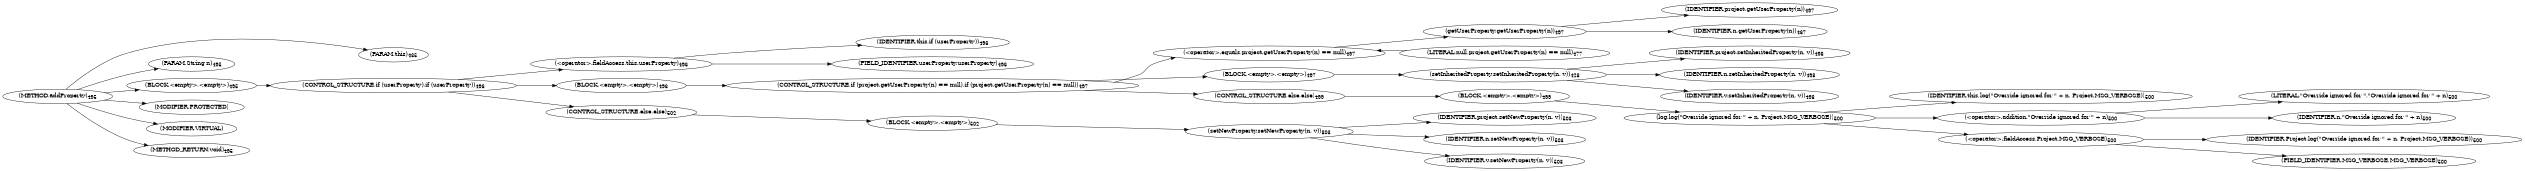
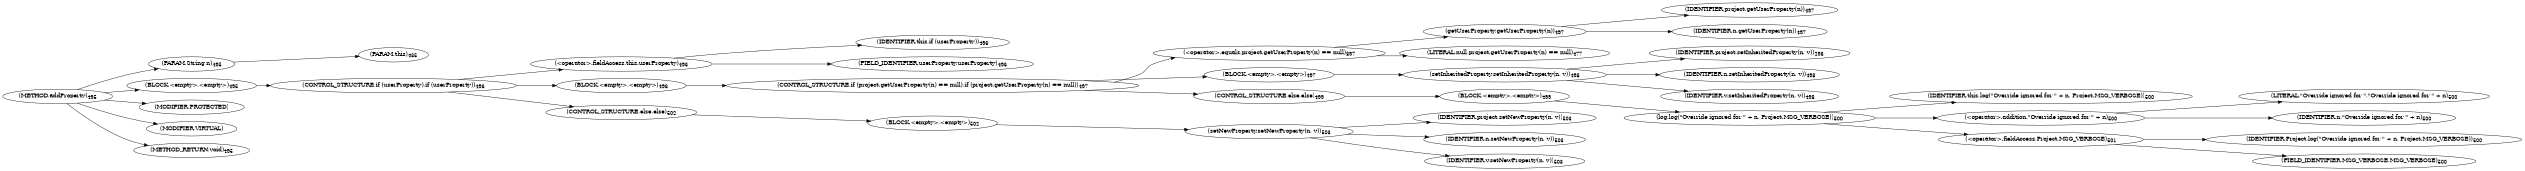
(1801, 31) -> (1801, 31)
(209, 40) -> (294, 59)
(1394, 51) -> (1390, 56)
(1351, 53) -> (1351, 53)
(1819, 53) -> (1819, 53)
(1575, 74) -> (1575, 74)
(1326, 131) -> (1326, 131)
(2112, 139) -> (2112, 139)
